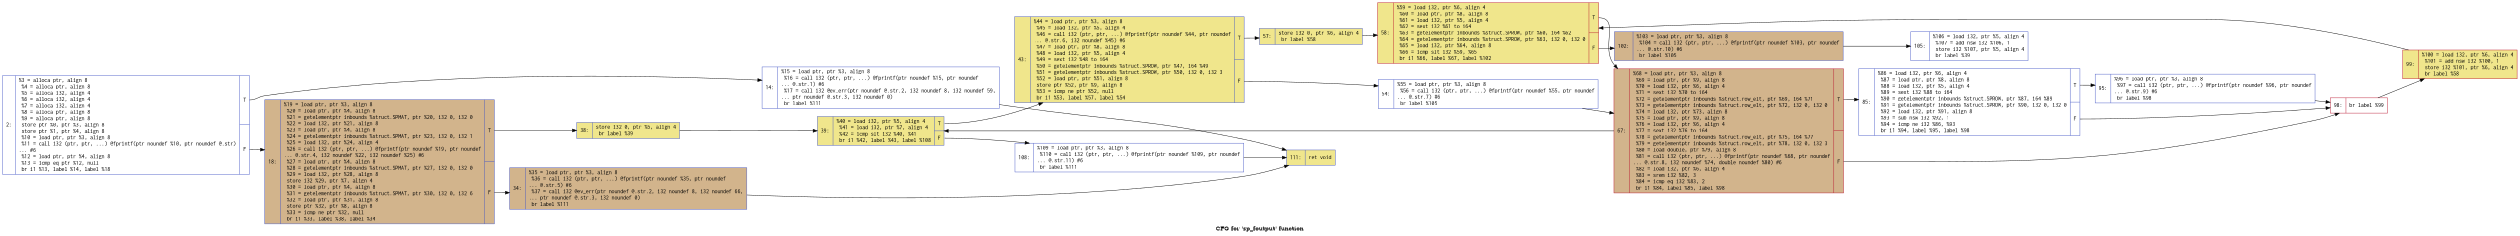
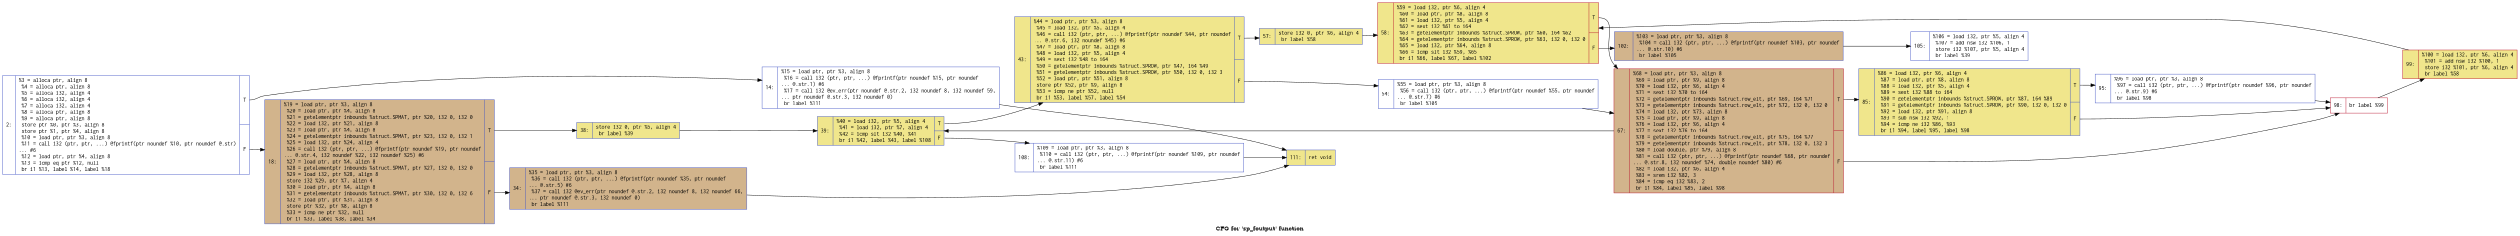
(1969, 102) -> (1969, 102)
